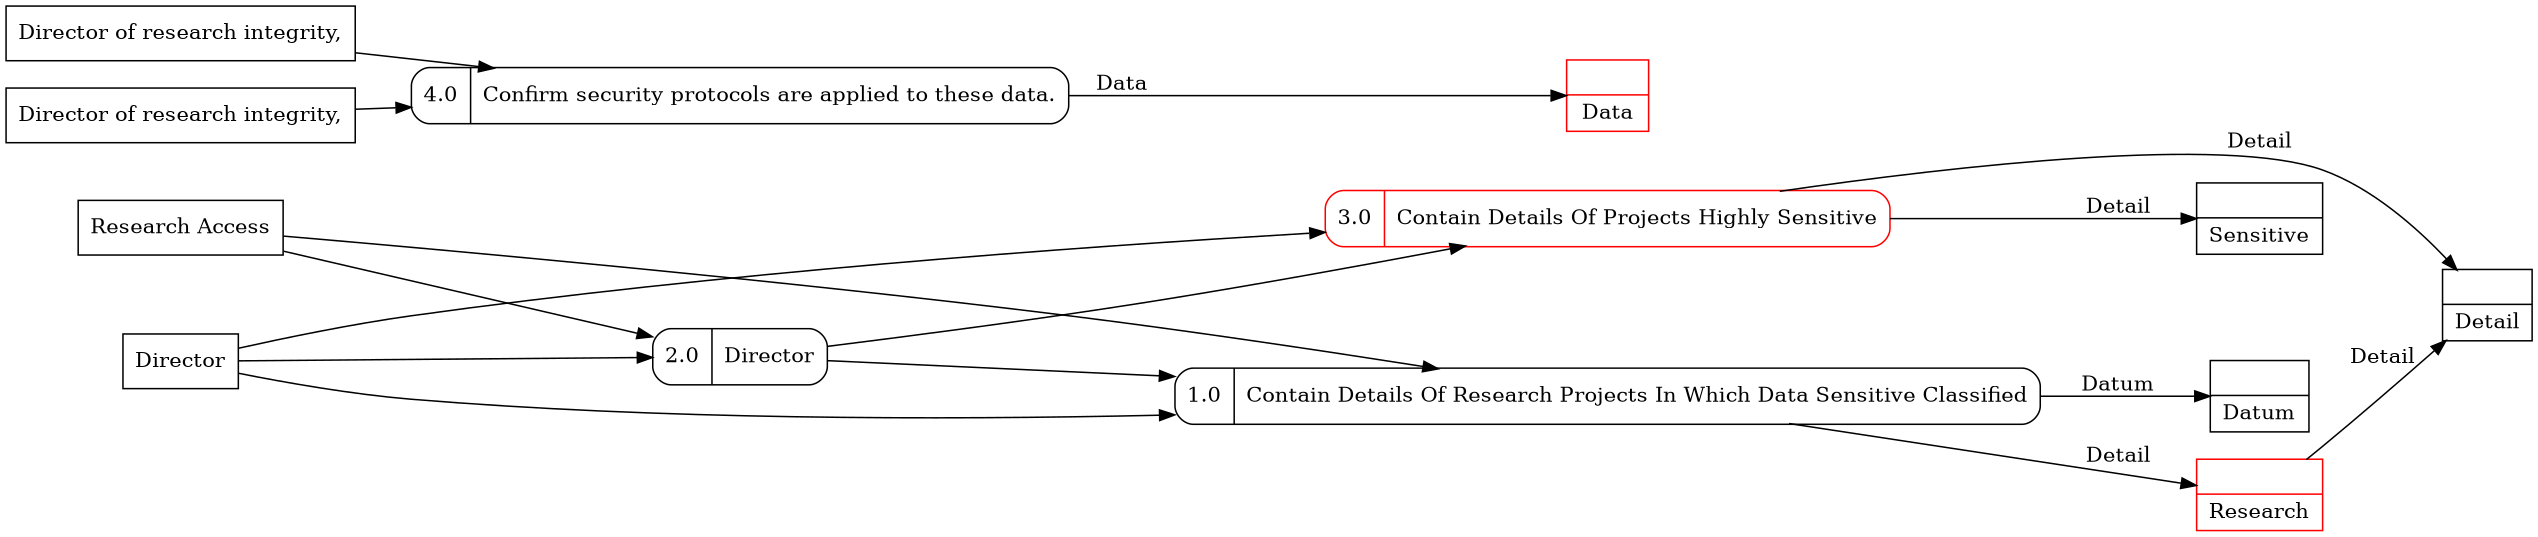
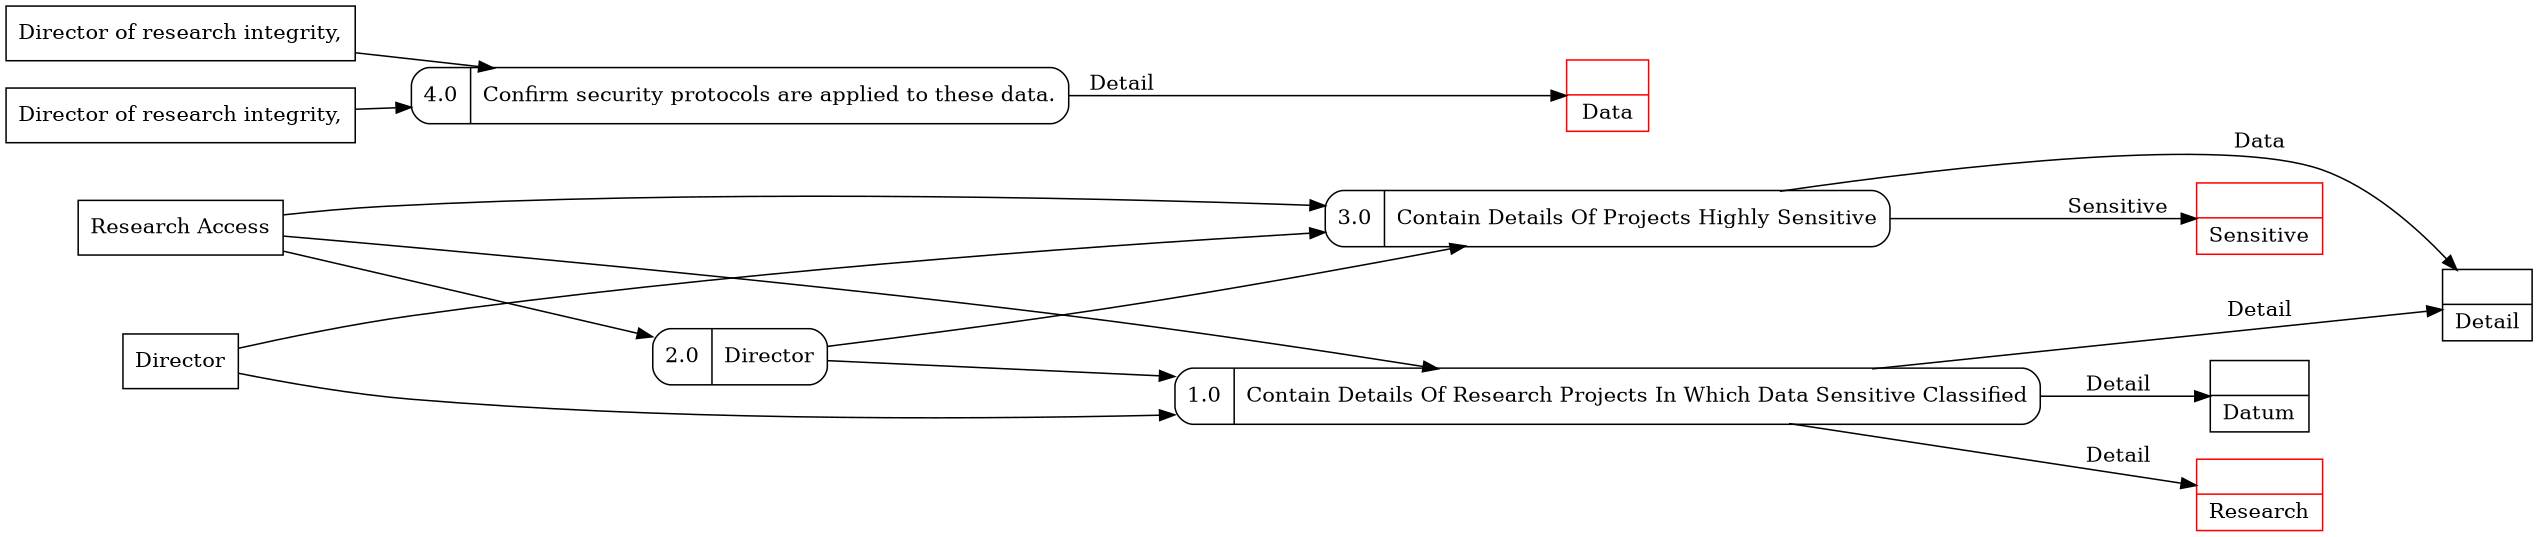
(1122, 84) -> (1122, 84)
(2260, 142) -> (2260, 142)
none -> (796, 196)
(2118, 207) -> (2118, 207)
(1608, 219) -> (1608, 219)
(2260, 219) -> (2260, 219)
(438, 359) -> none
(2118, 385) -> (2118, 385)
(2371, 406) -> (2149, 340)
